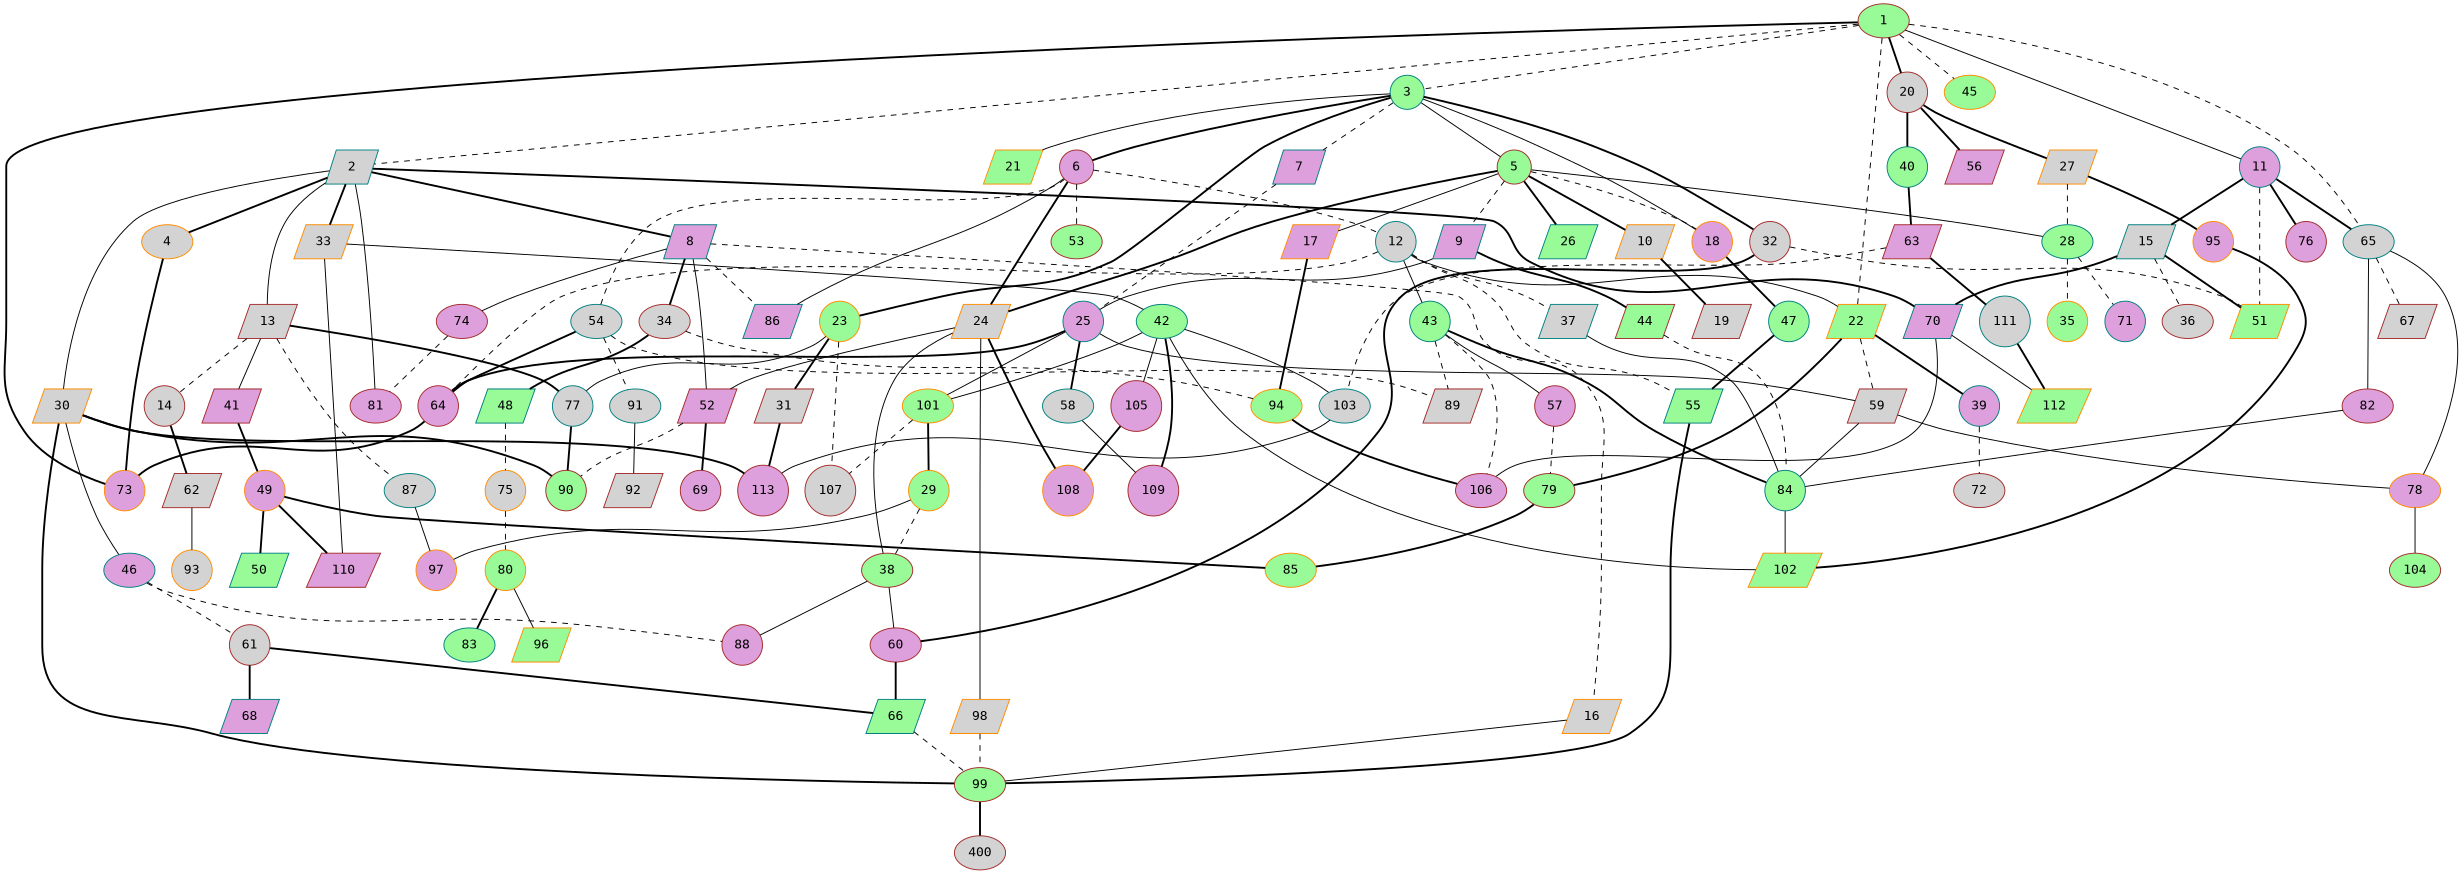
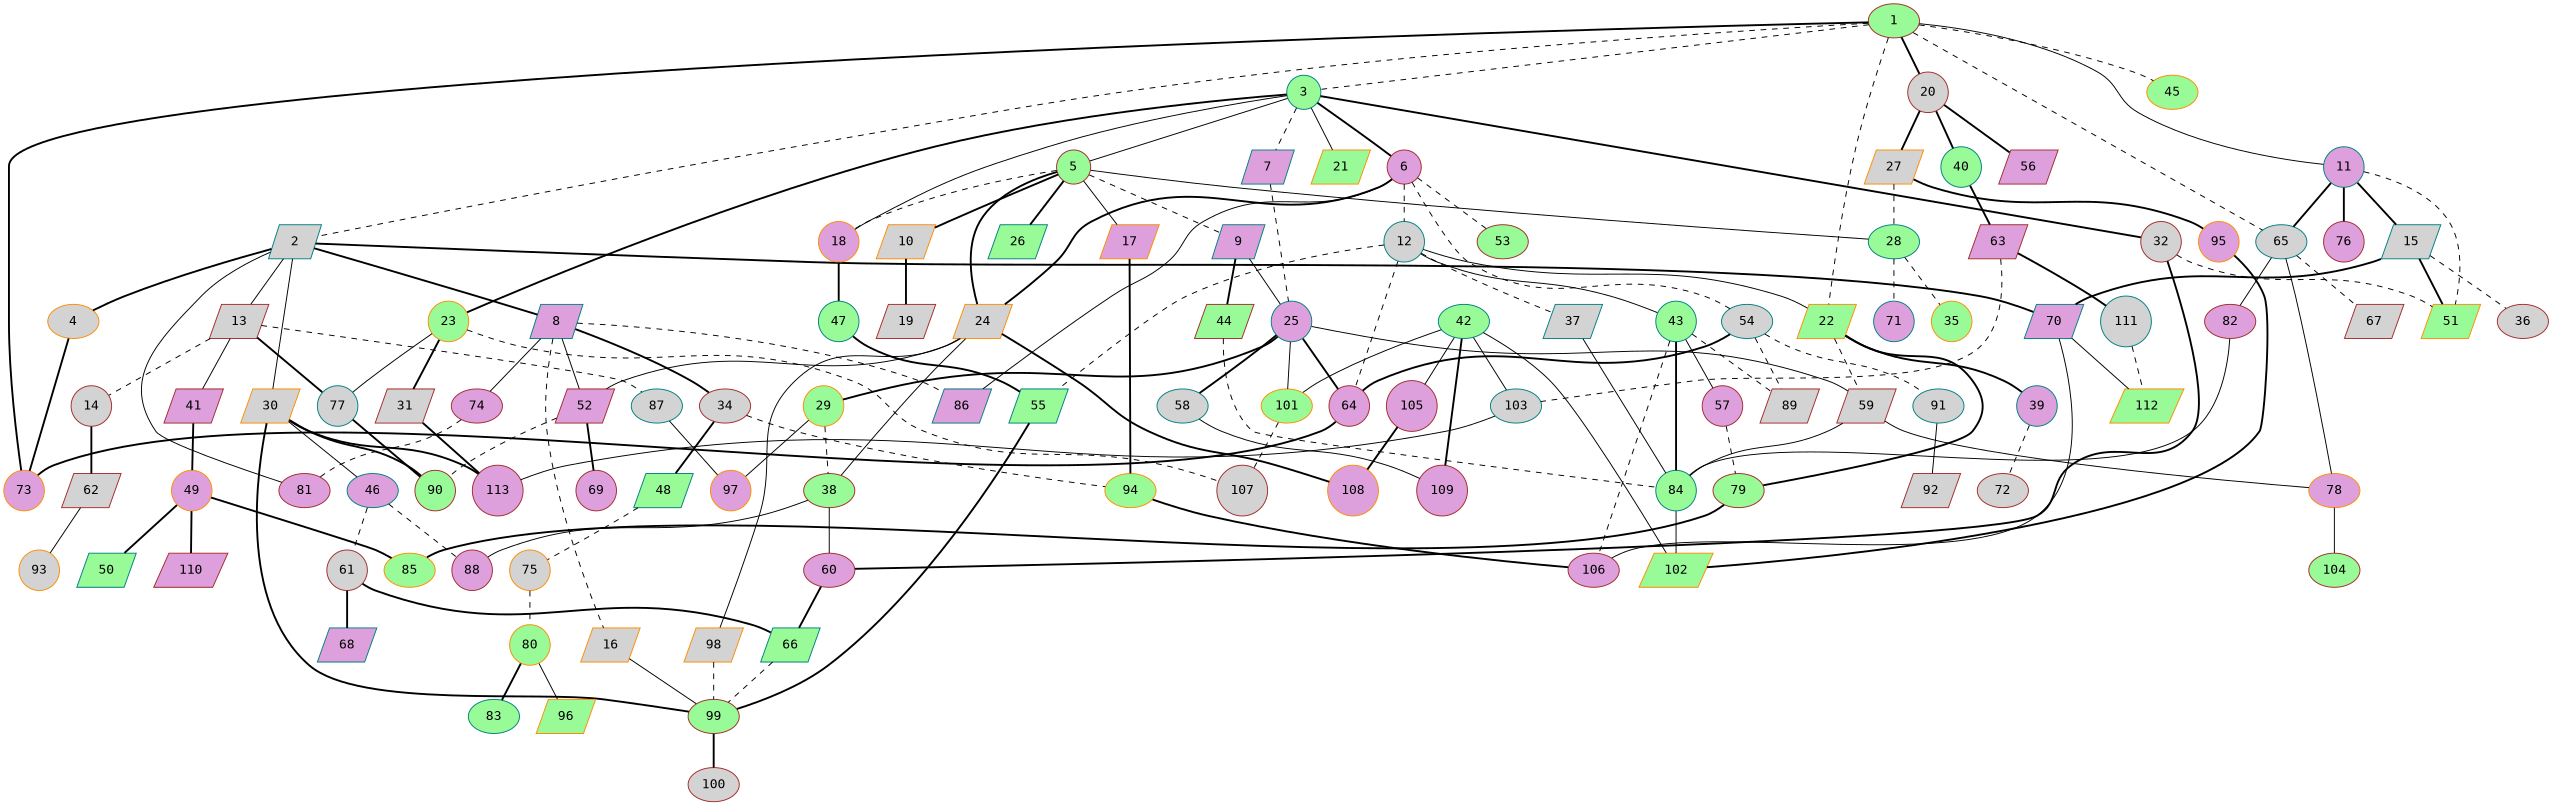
(324, 242) -> none
(2031, 366) -> (2137, 368)
(928, 447) -> (1052, 374)
(980, 853) -> (714, 785)
